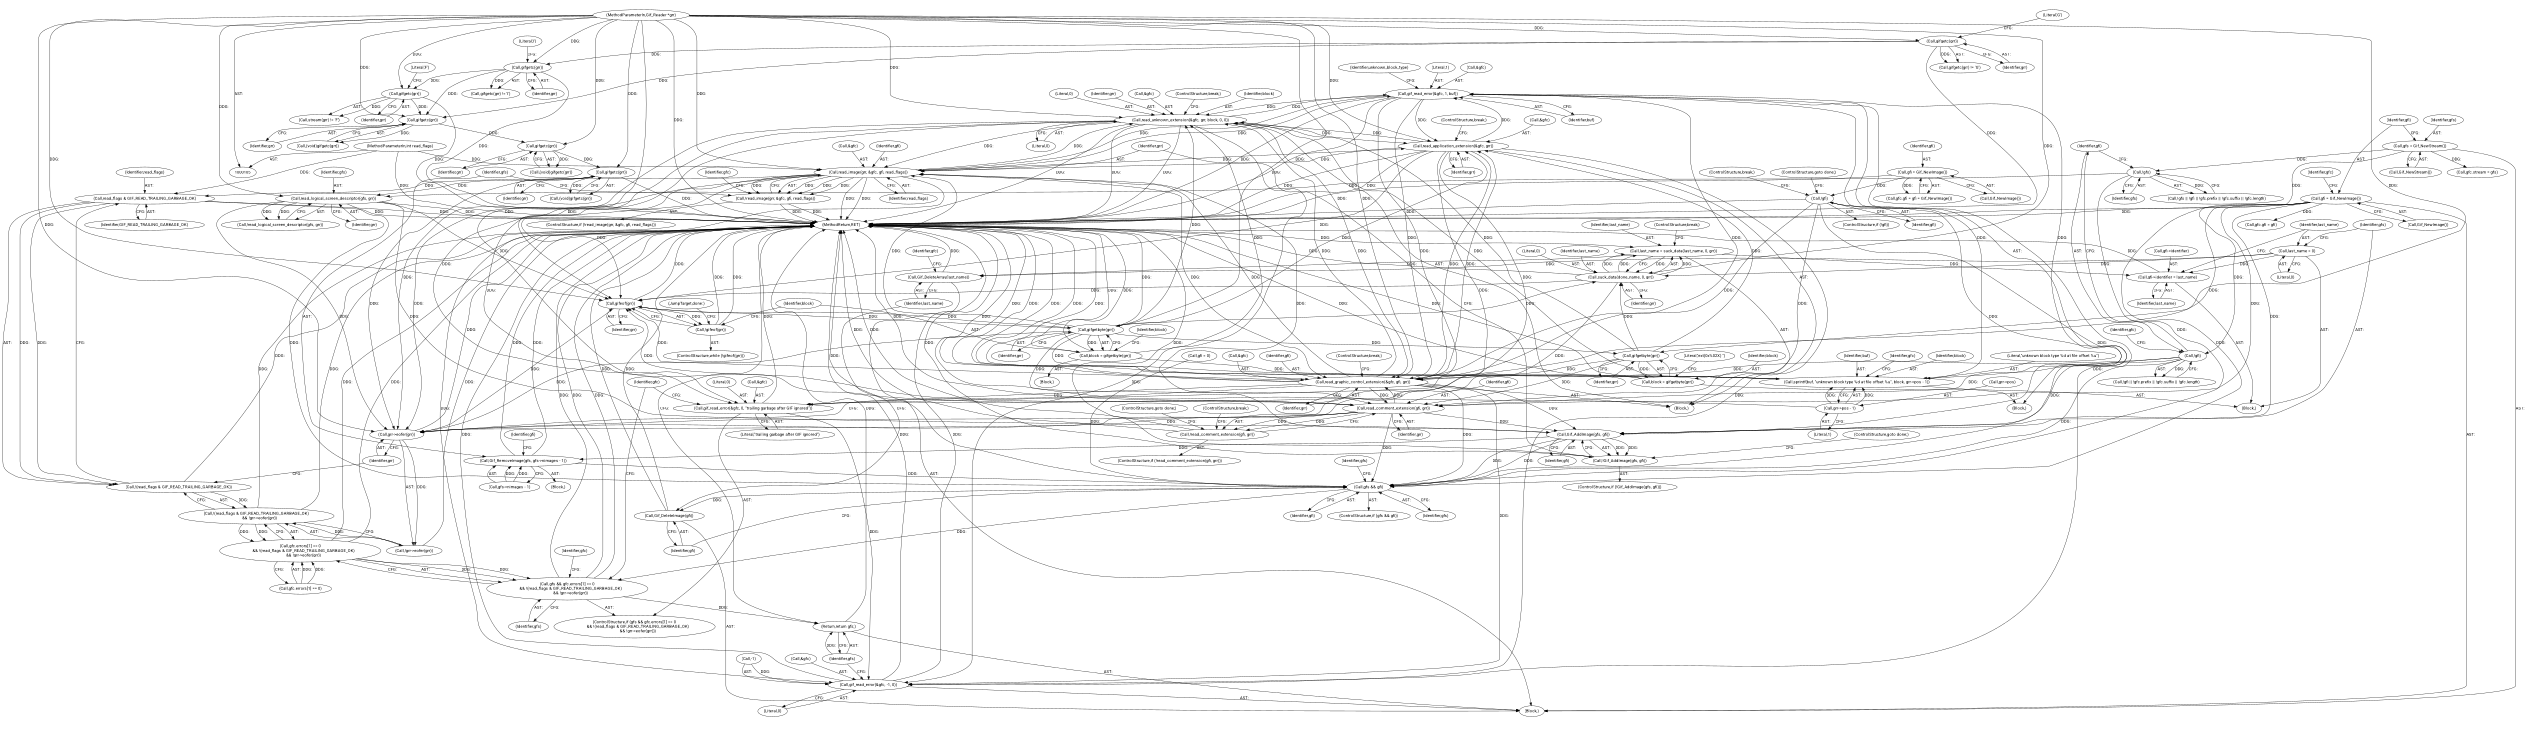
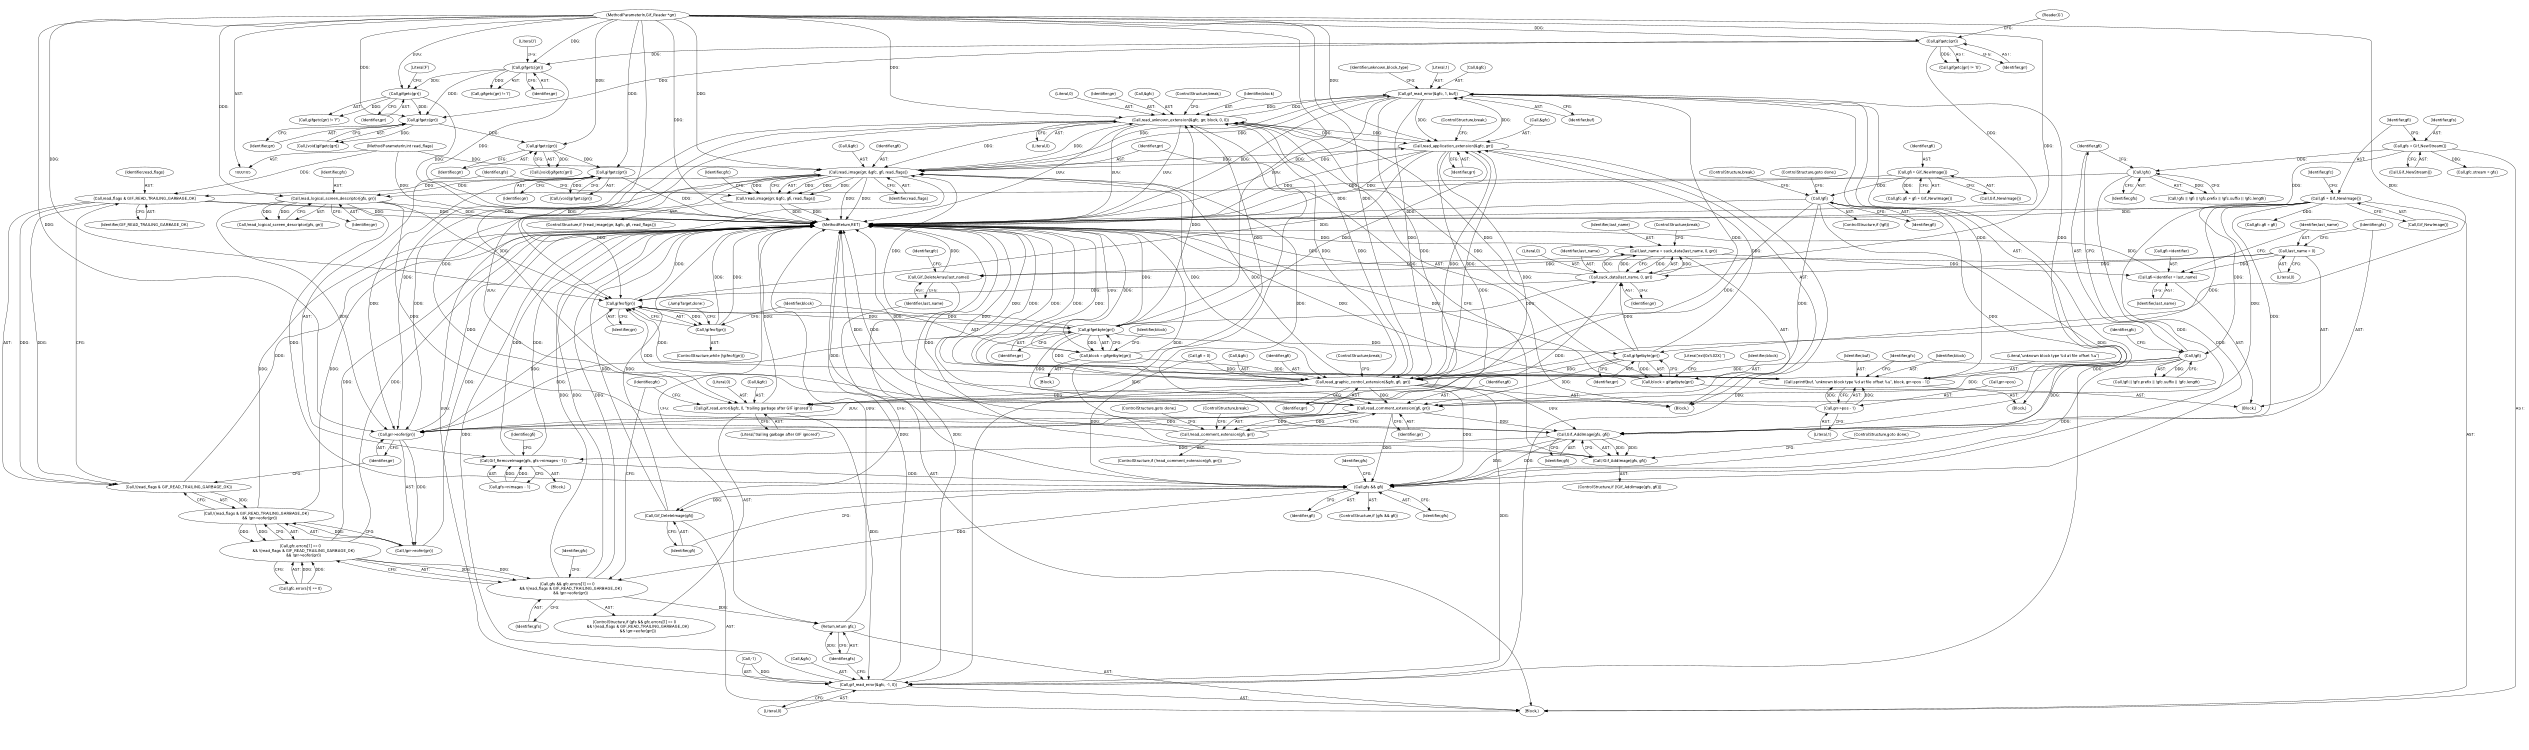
(2053, 15) -> (2053, 15)
(319, 120) -> (319, 120)
(1621, 277) -> (1621, 277)
(1393, 395) -> (1252, 376)
(854, 408) -> (854, 408)
